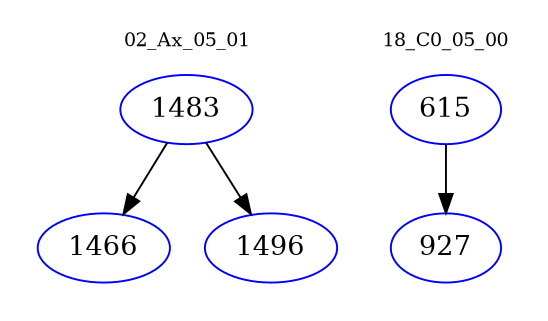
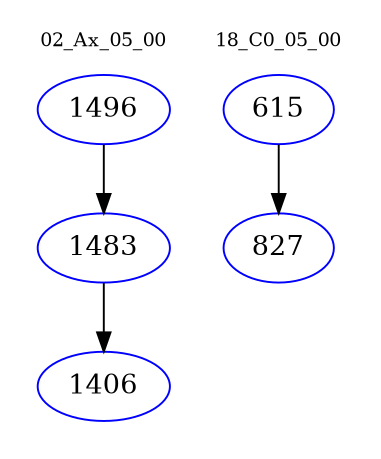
(187, 41) -> (104, 41)
(223, 170) -> (104, 169)
(104, 248) -> (104, 386)
(446, 248) -> (279, 248)
